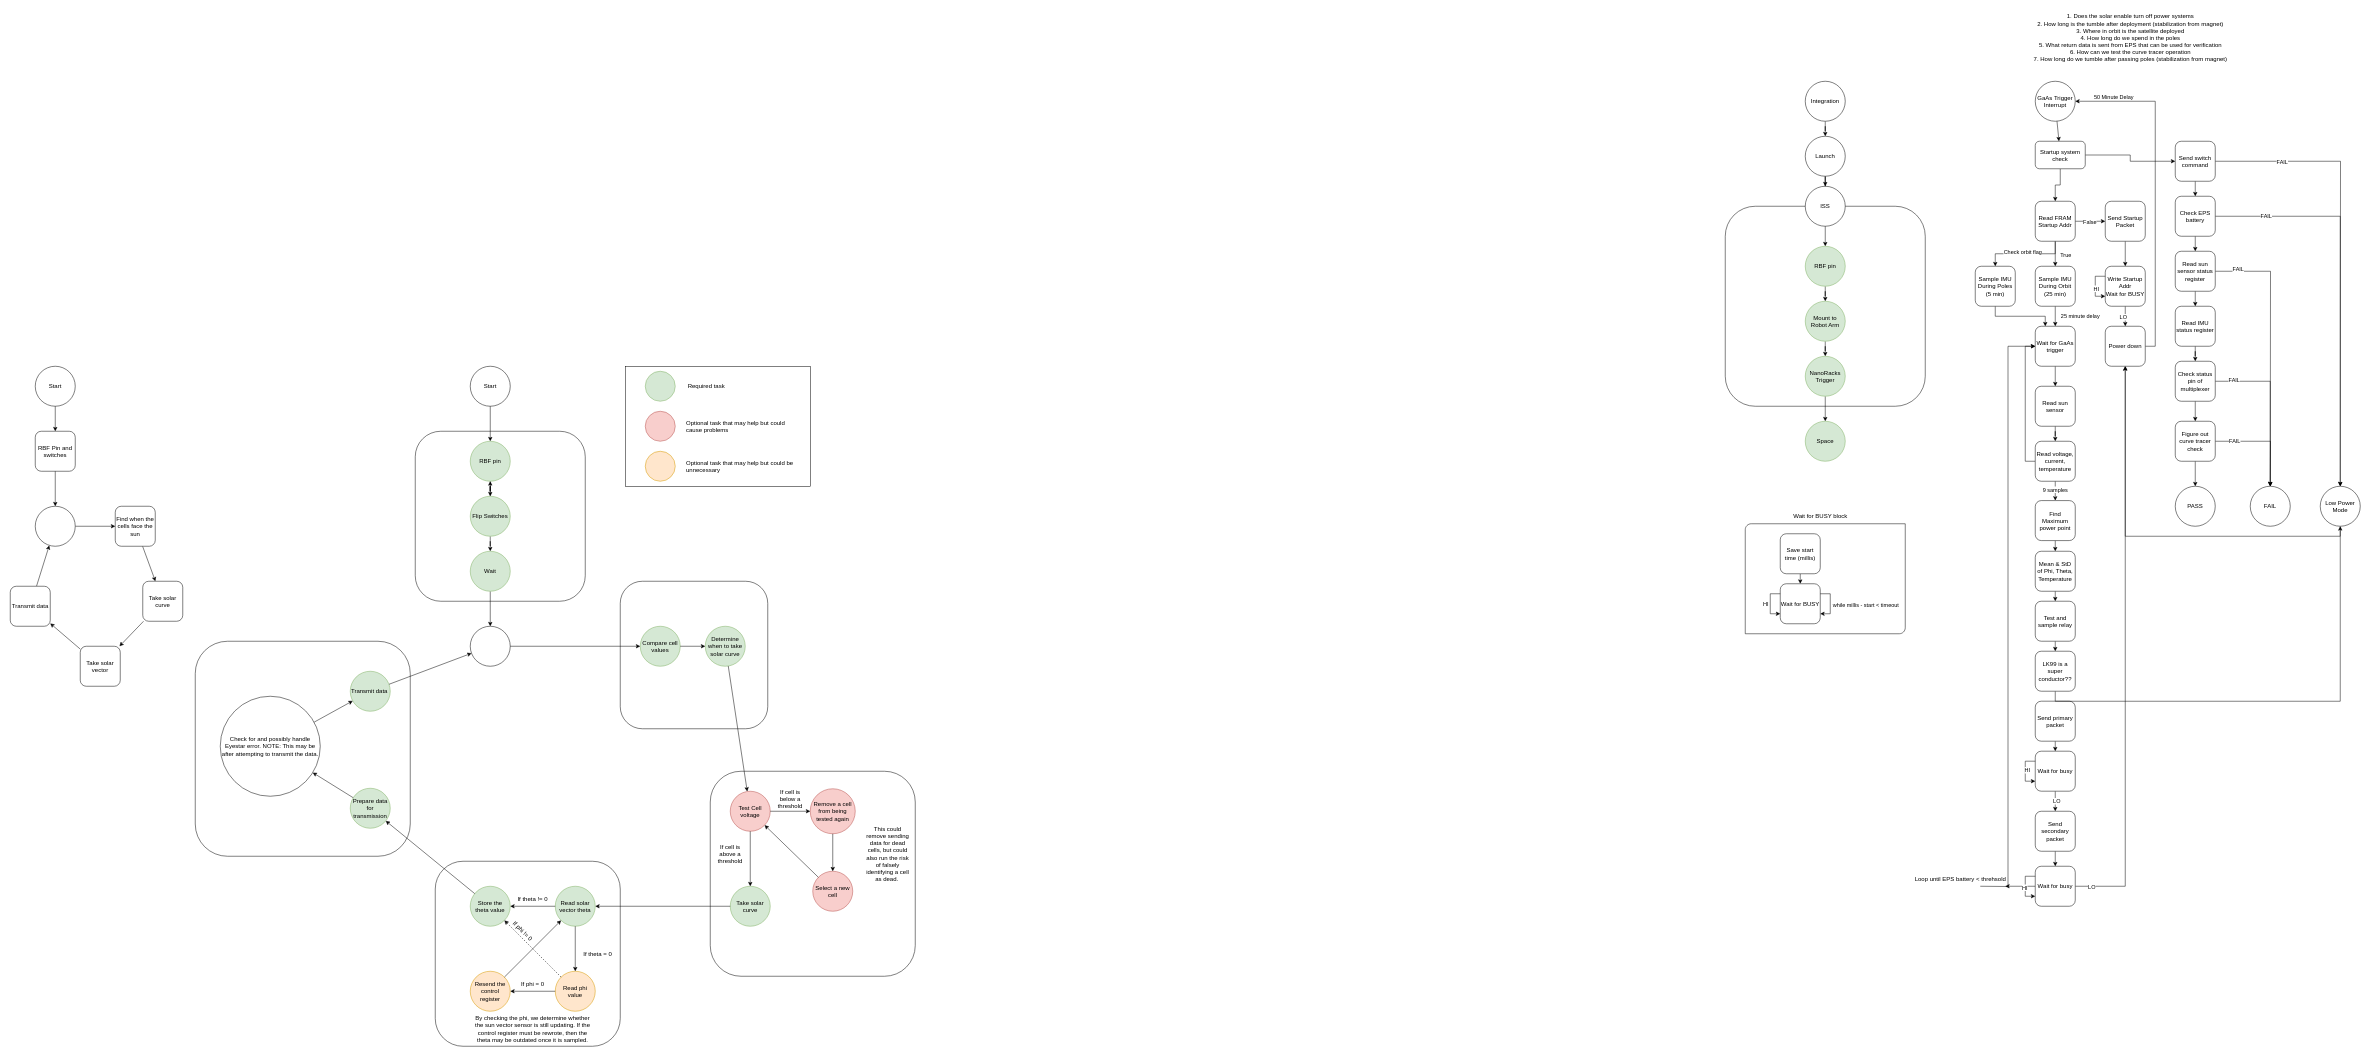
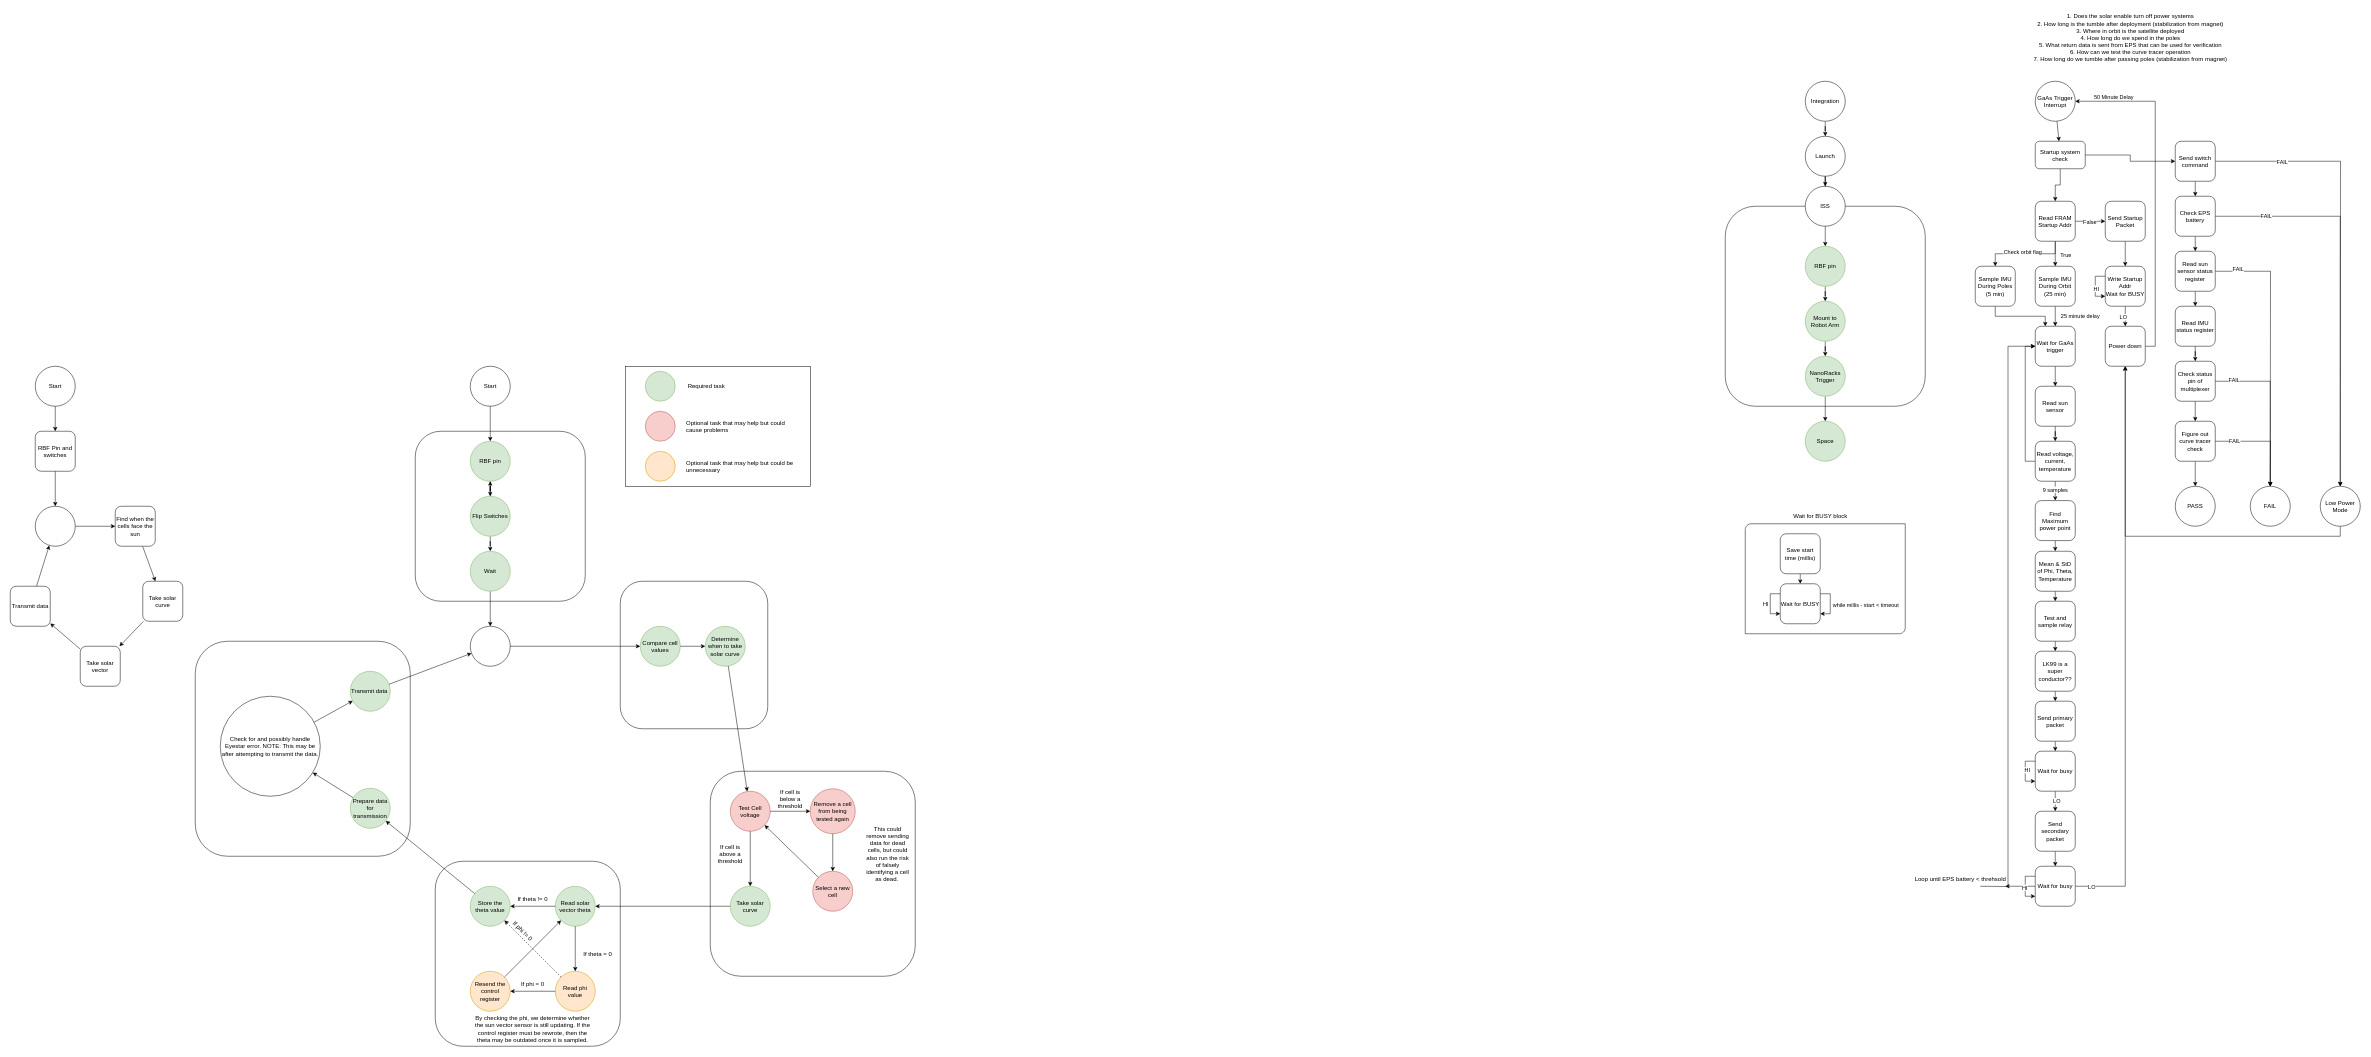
(2055, 699) -> (2055, 696)
